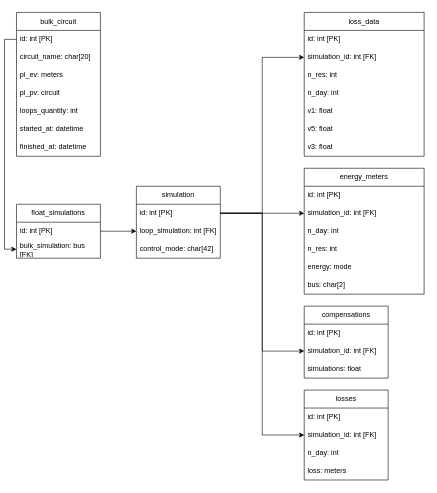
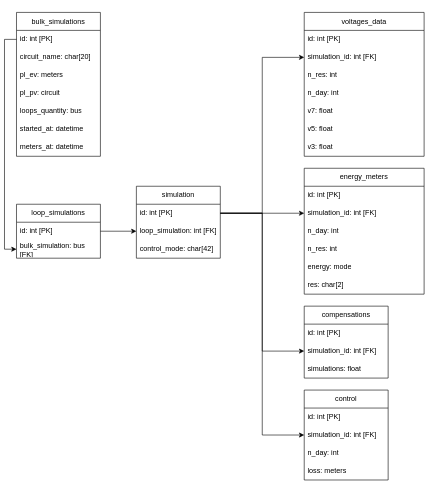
(59, 21) -> (59, 21)
(365, 21) -> (365, 21)
(54, 111) -> (55, 111)
(323, 111) -> (323, 111)
(58, 147) -> (56, 147)
(59, 213) -> (59, 213)
(330, 285) -> (330, 285)
(347, 399) -> (347, 399)
